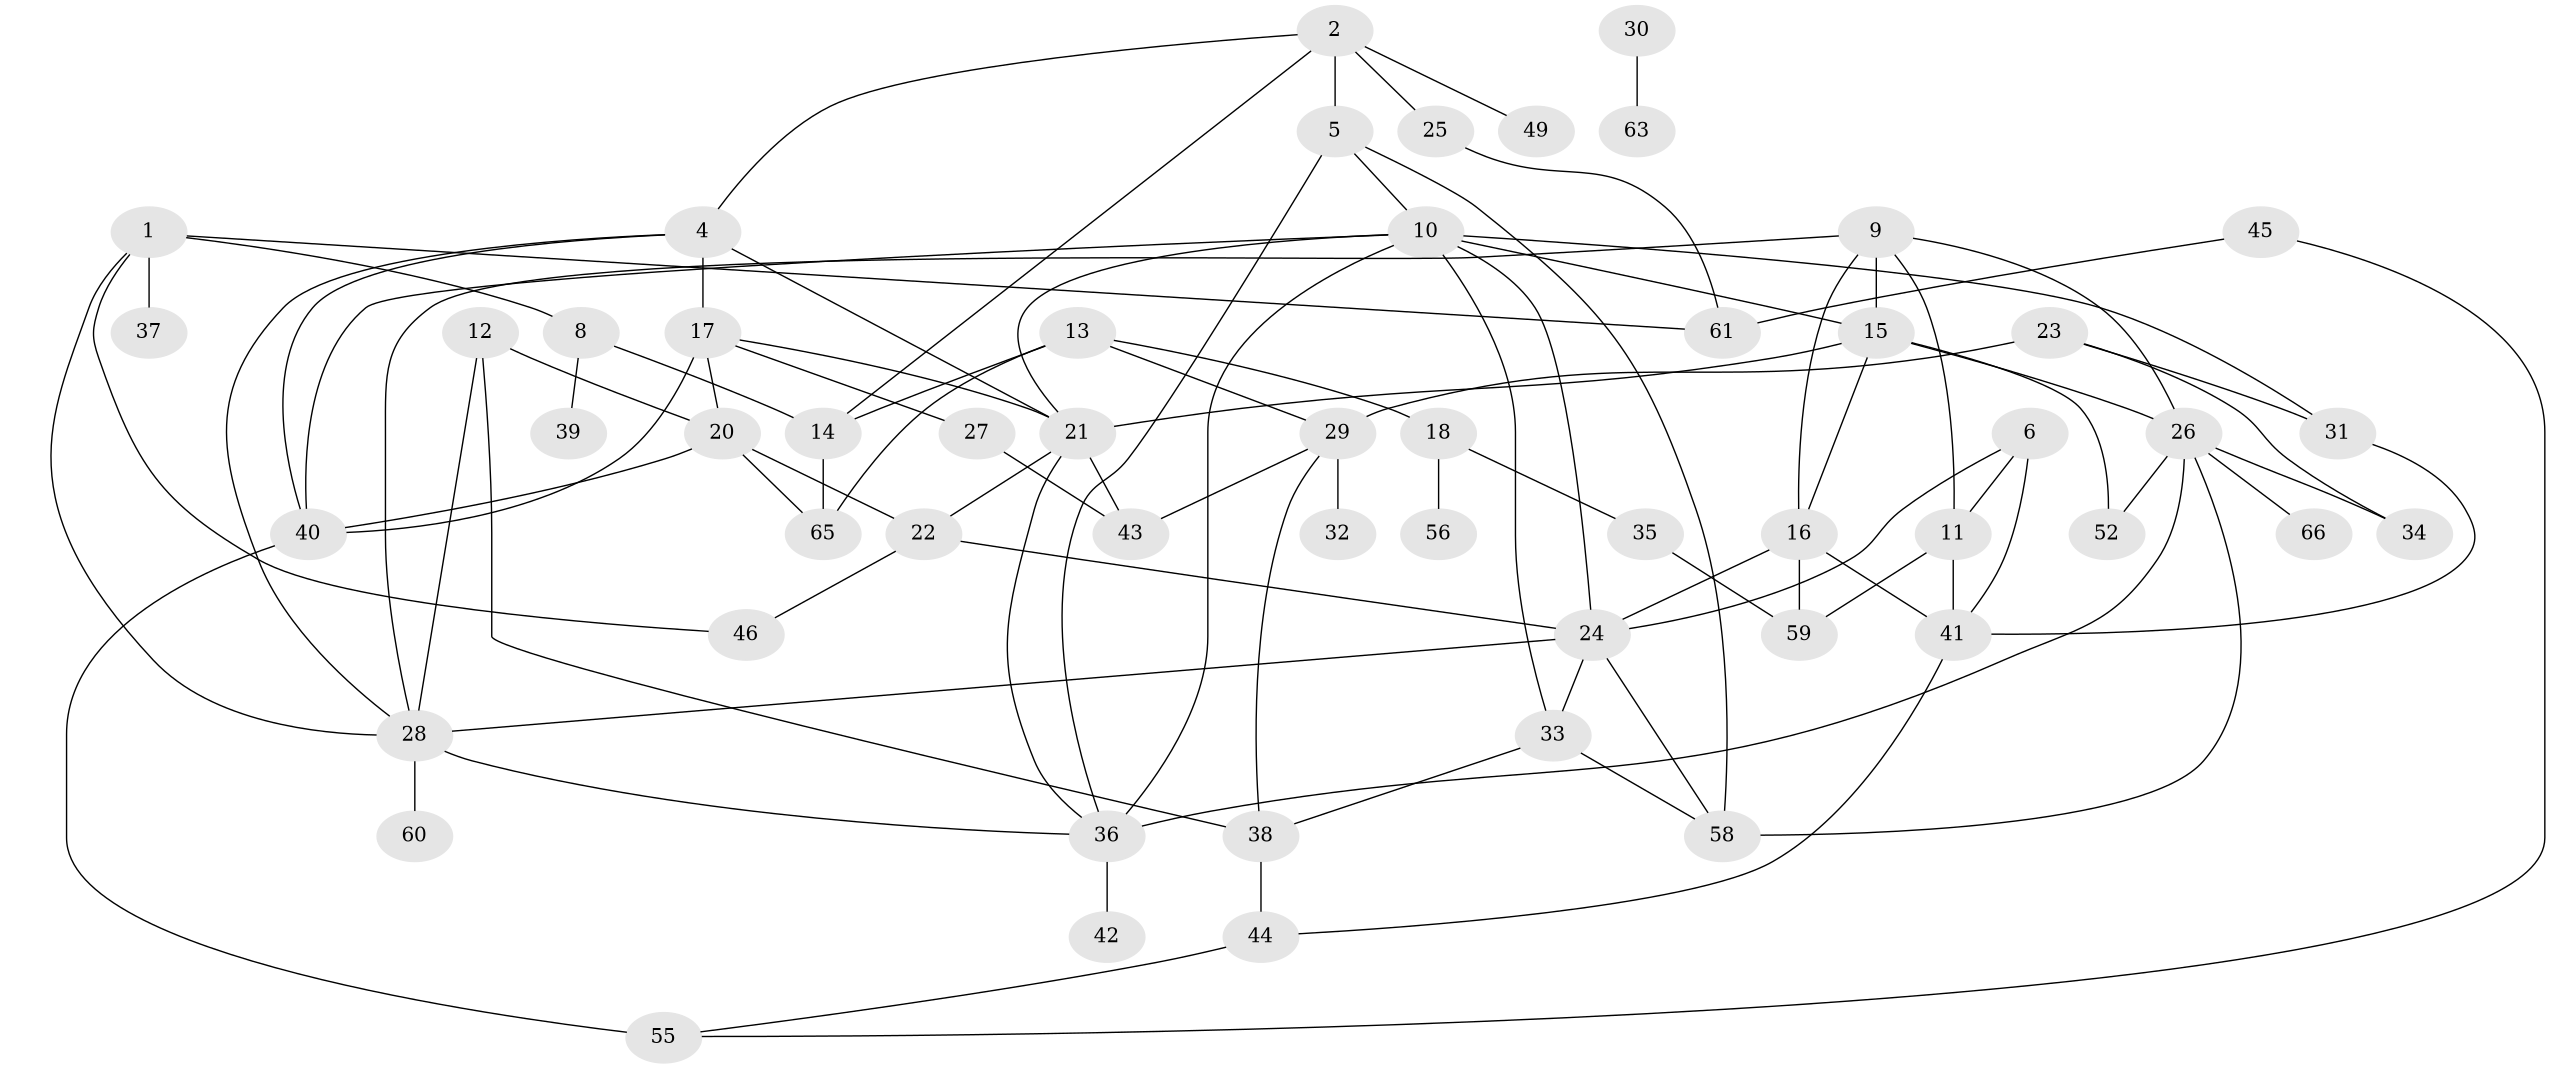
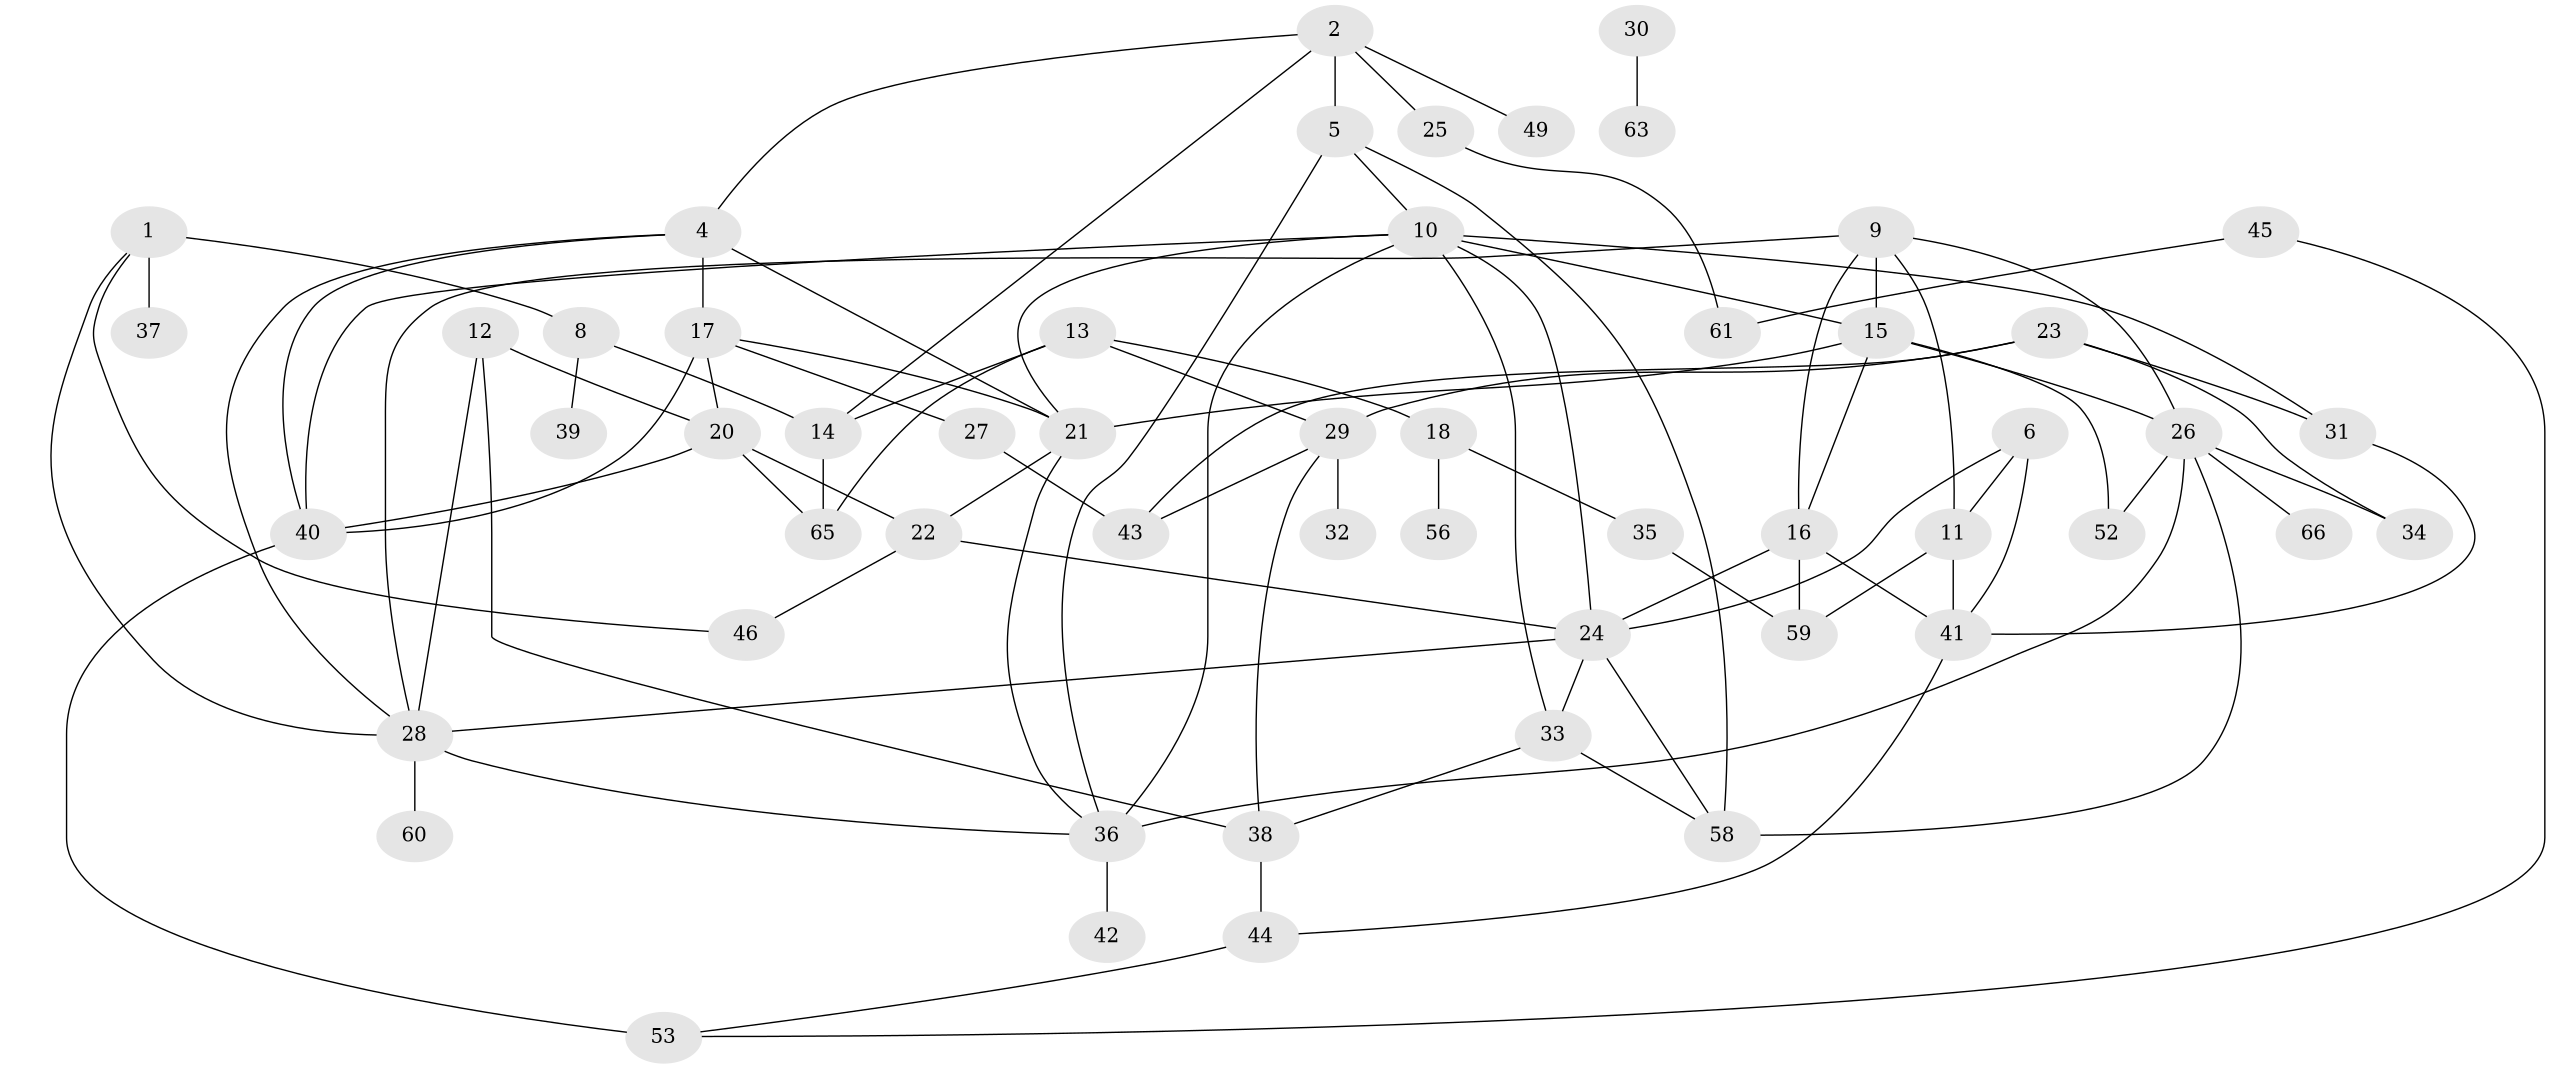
(936, 283) -> none
(1107, 489) -> (1495, 376)
(664, 1038) -> (664, 1038)
